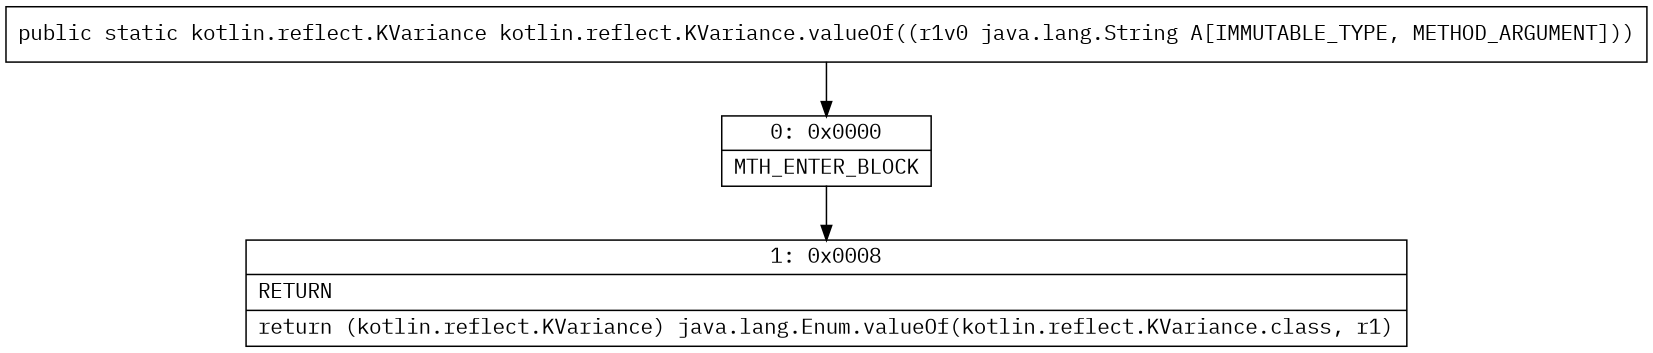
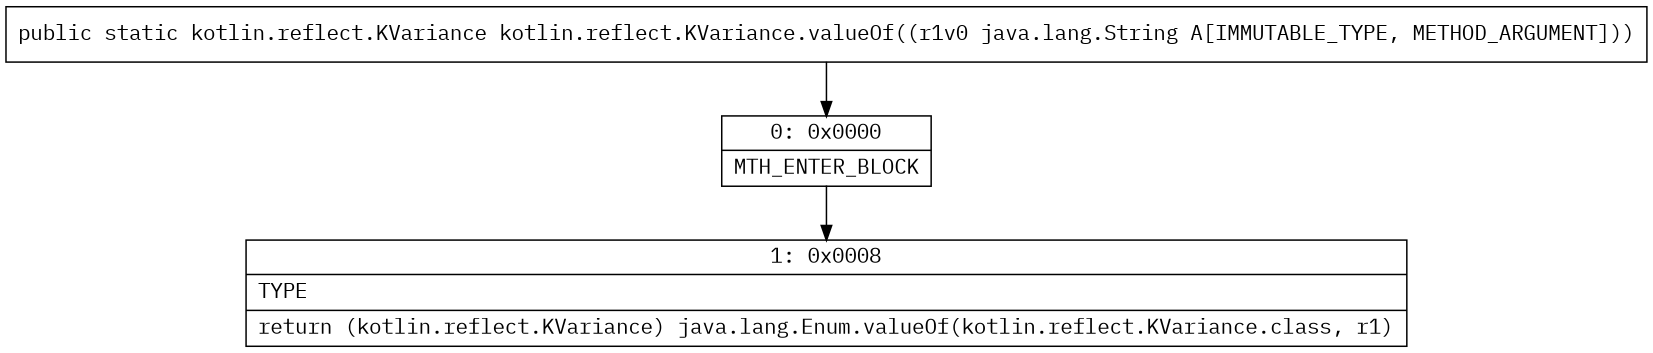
(295, 292) -> (283, 292)
